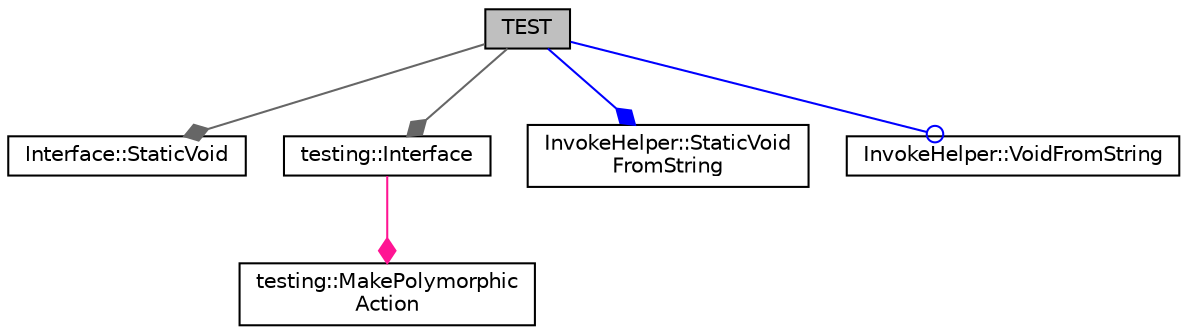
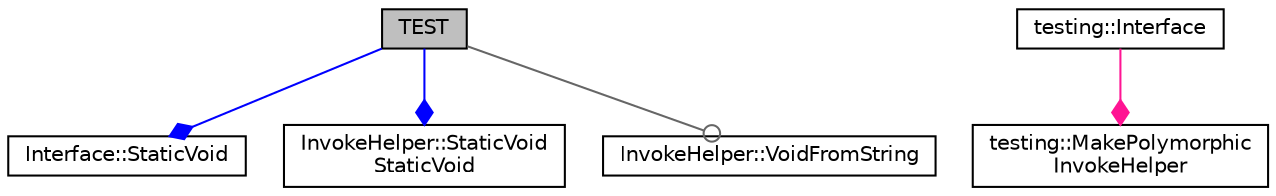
(467, 84) -> none
(347, 87) -> (287, 88)
(749, 87) -> (586, 88)
(668, 156) -> (424, 156)
(387, 294) -> (1120, 156)
